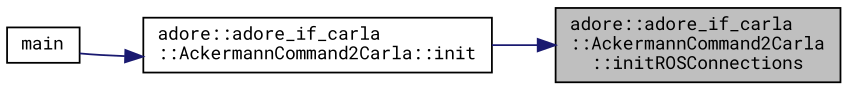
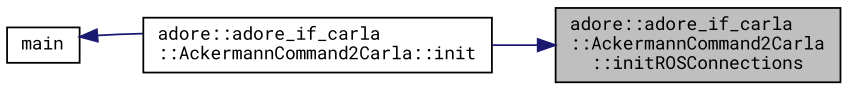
(102, 55) -> (120, 34)
